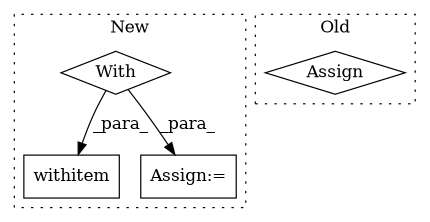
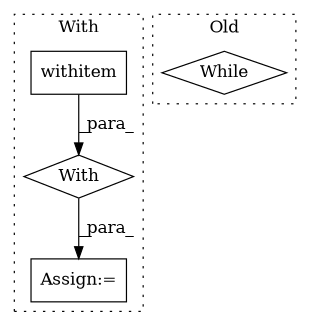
(130, 28) -> (79, 28)
(335, 73) -> (224, 73)
(93, 116) -> (79, 119)
